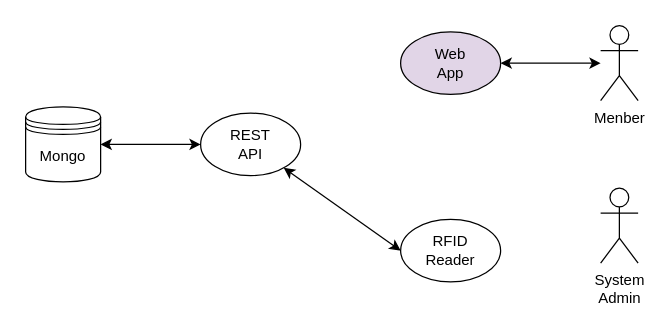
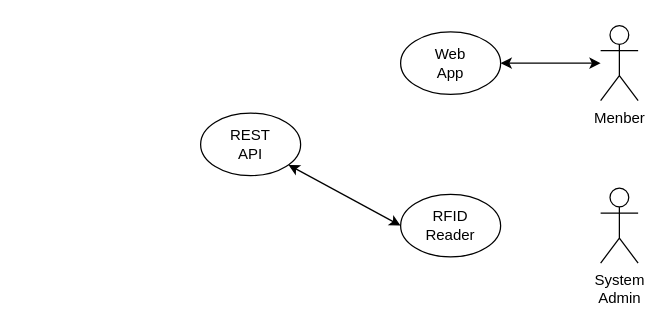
(451, 63) -> (451, 63)
(63, 144) -> none
(151, 144) -> none
(451, 251) -> (451, 226)
